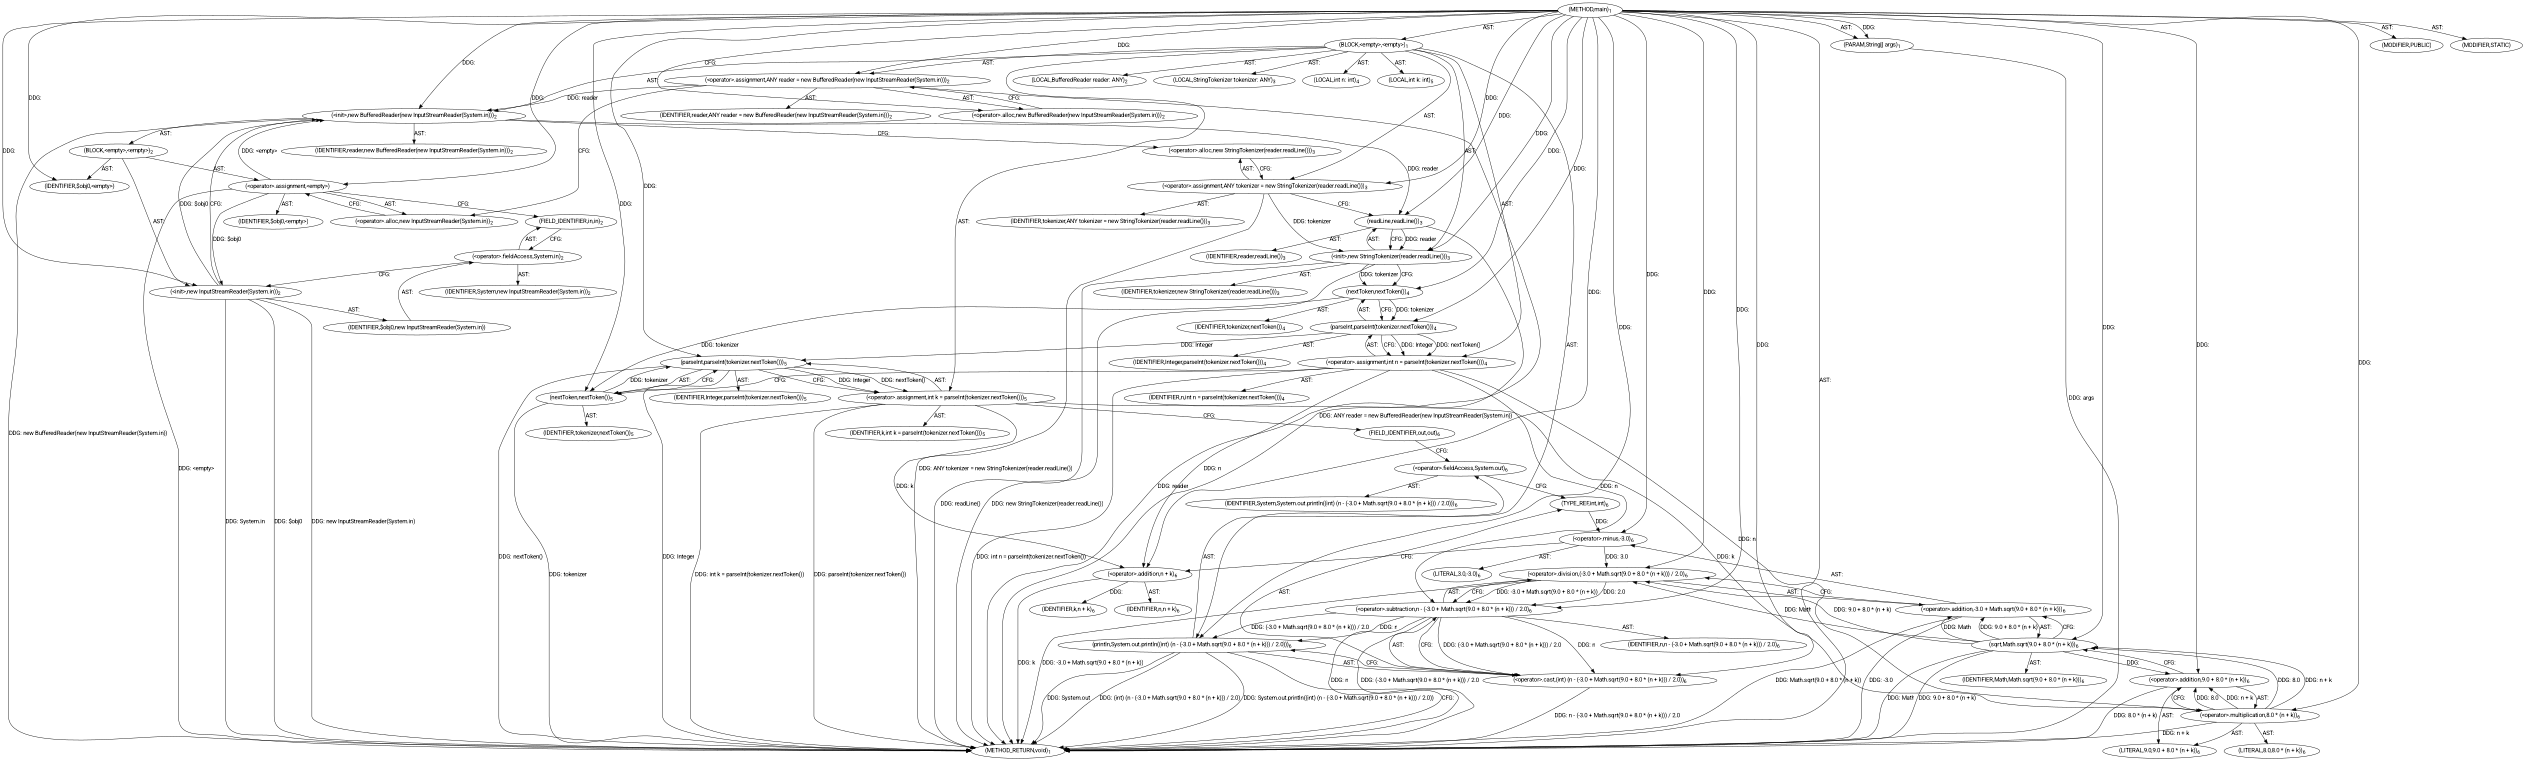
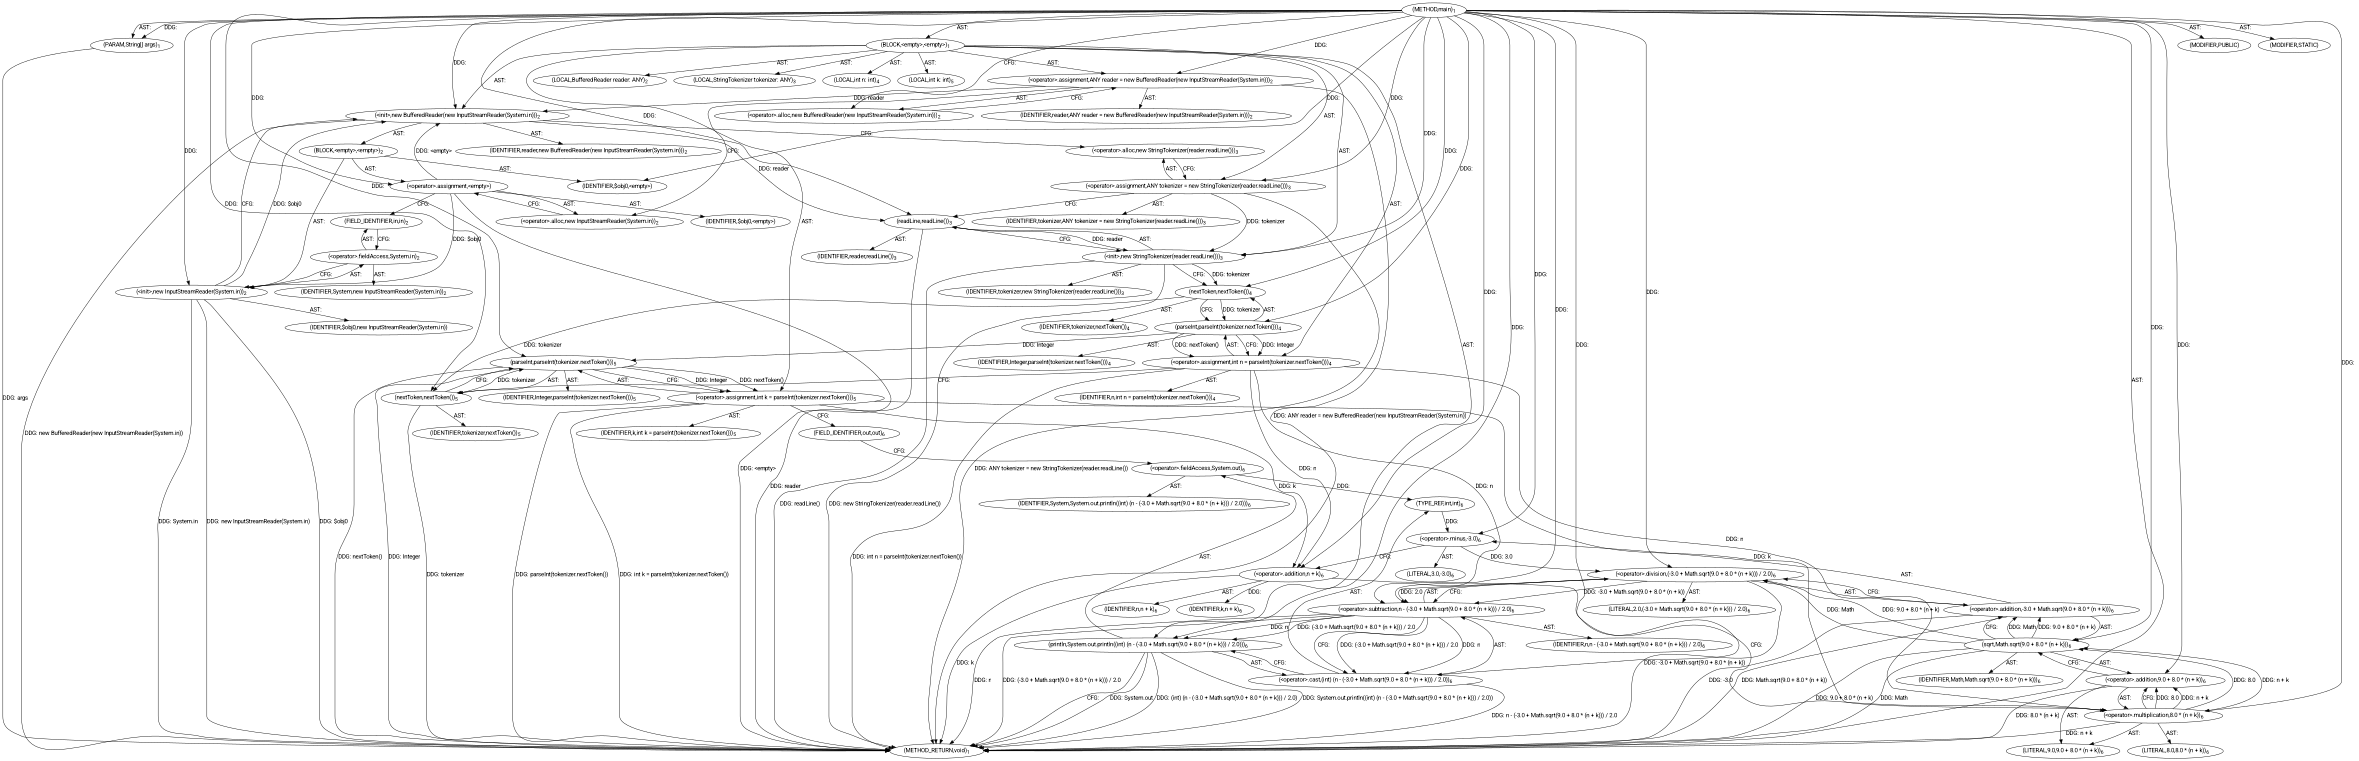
(415, 276) -> (304, 282)
(1542, 486) -> (1344, 486)
none -> (1679, 610)
none -> (1719, 630)
(2134, 663) -> (2106, 663)
